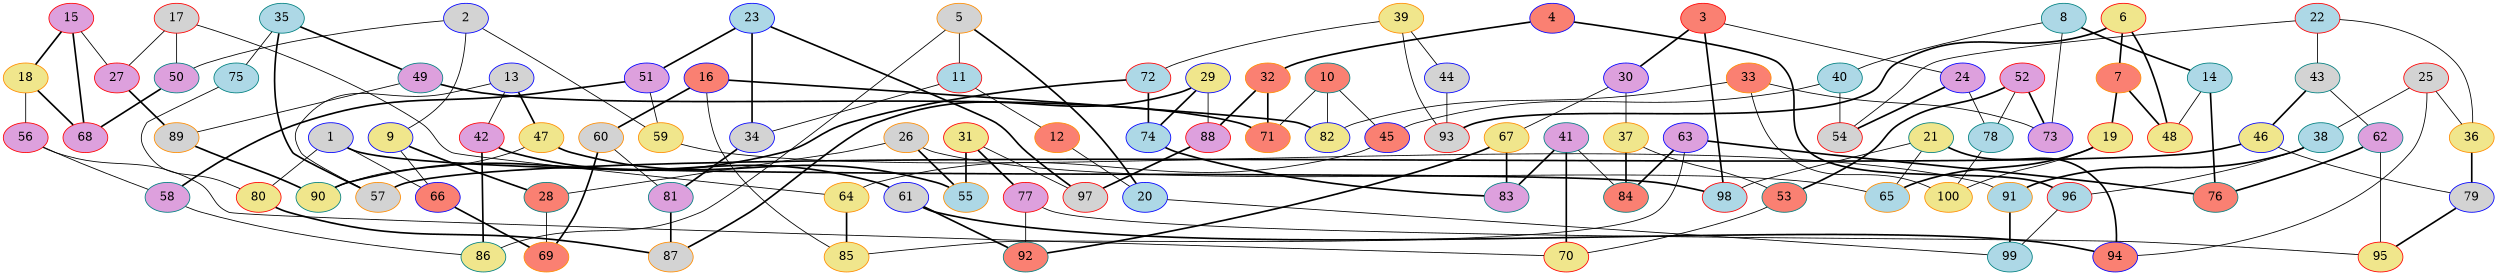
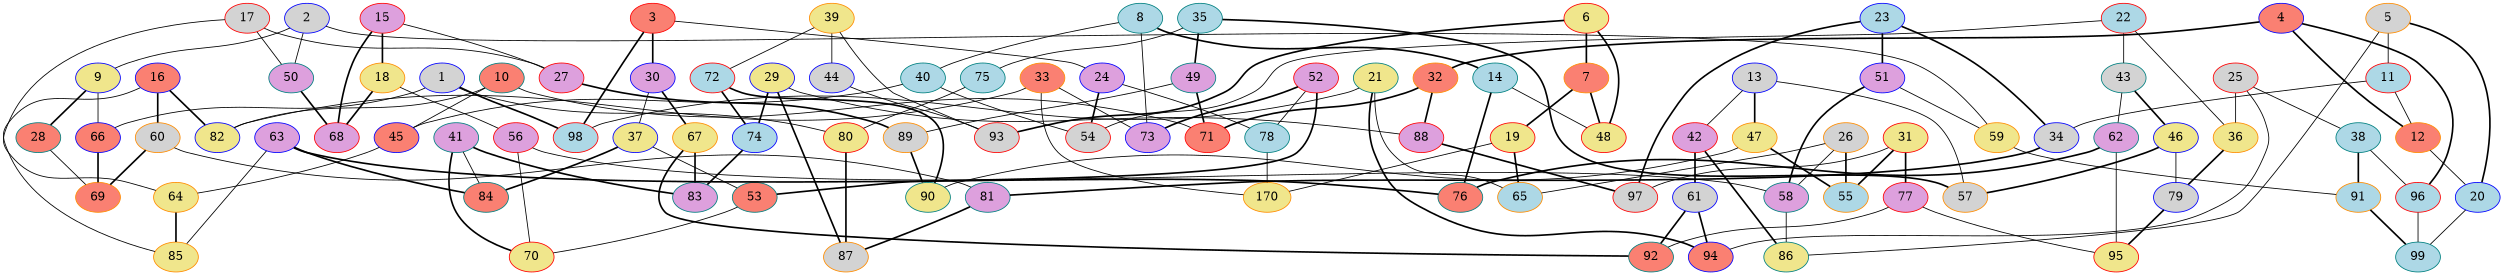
none -> (2340, 77)
(1566, 108) -> (674, 108)
(1268, 138) -> (1207, 138)
(1626, 138) -> (635, 138)
(727, 170) -> (1816, 167)
(1949, 197) -> (1267, 197)
